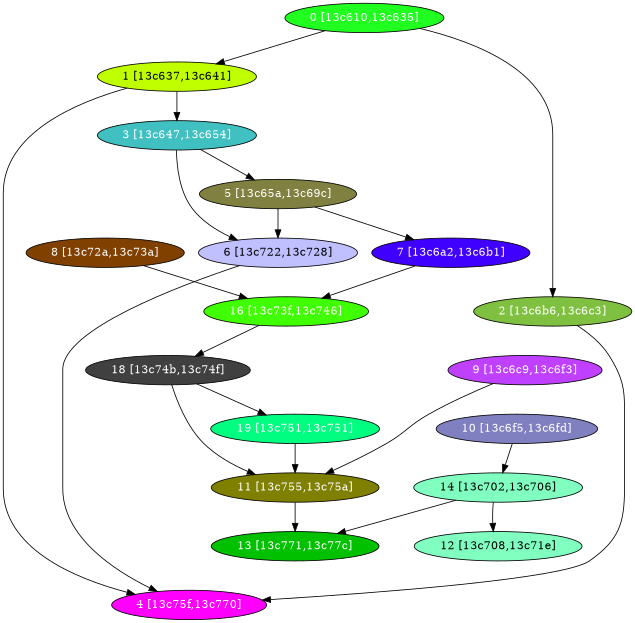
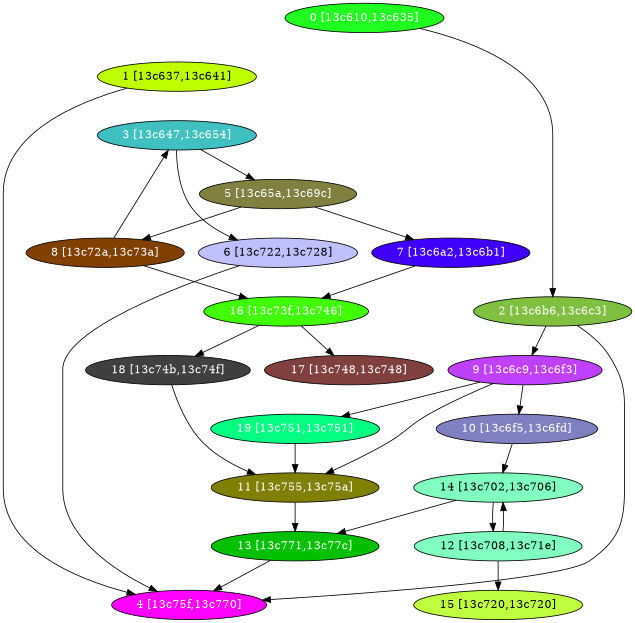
(275, 46) -> none
(177, 102) -> (139, 198)
(278, 219) -> (196, 222)
none -> (541, 337)
none -> (349, 370)
none -> (522, 395)
(228, 398) -> (415, 398)
none -> (504, 521)
none -> (246, 574)
none -> (498, 605)
